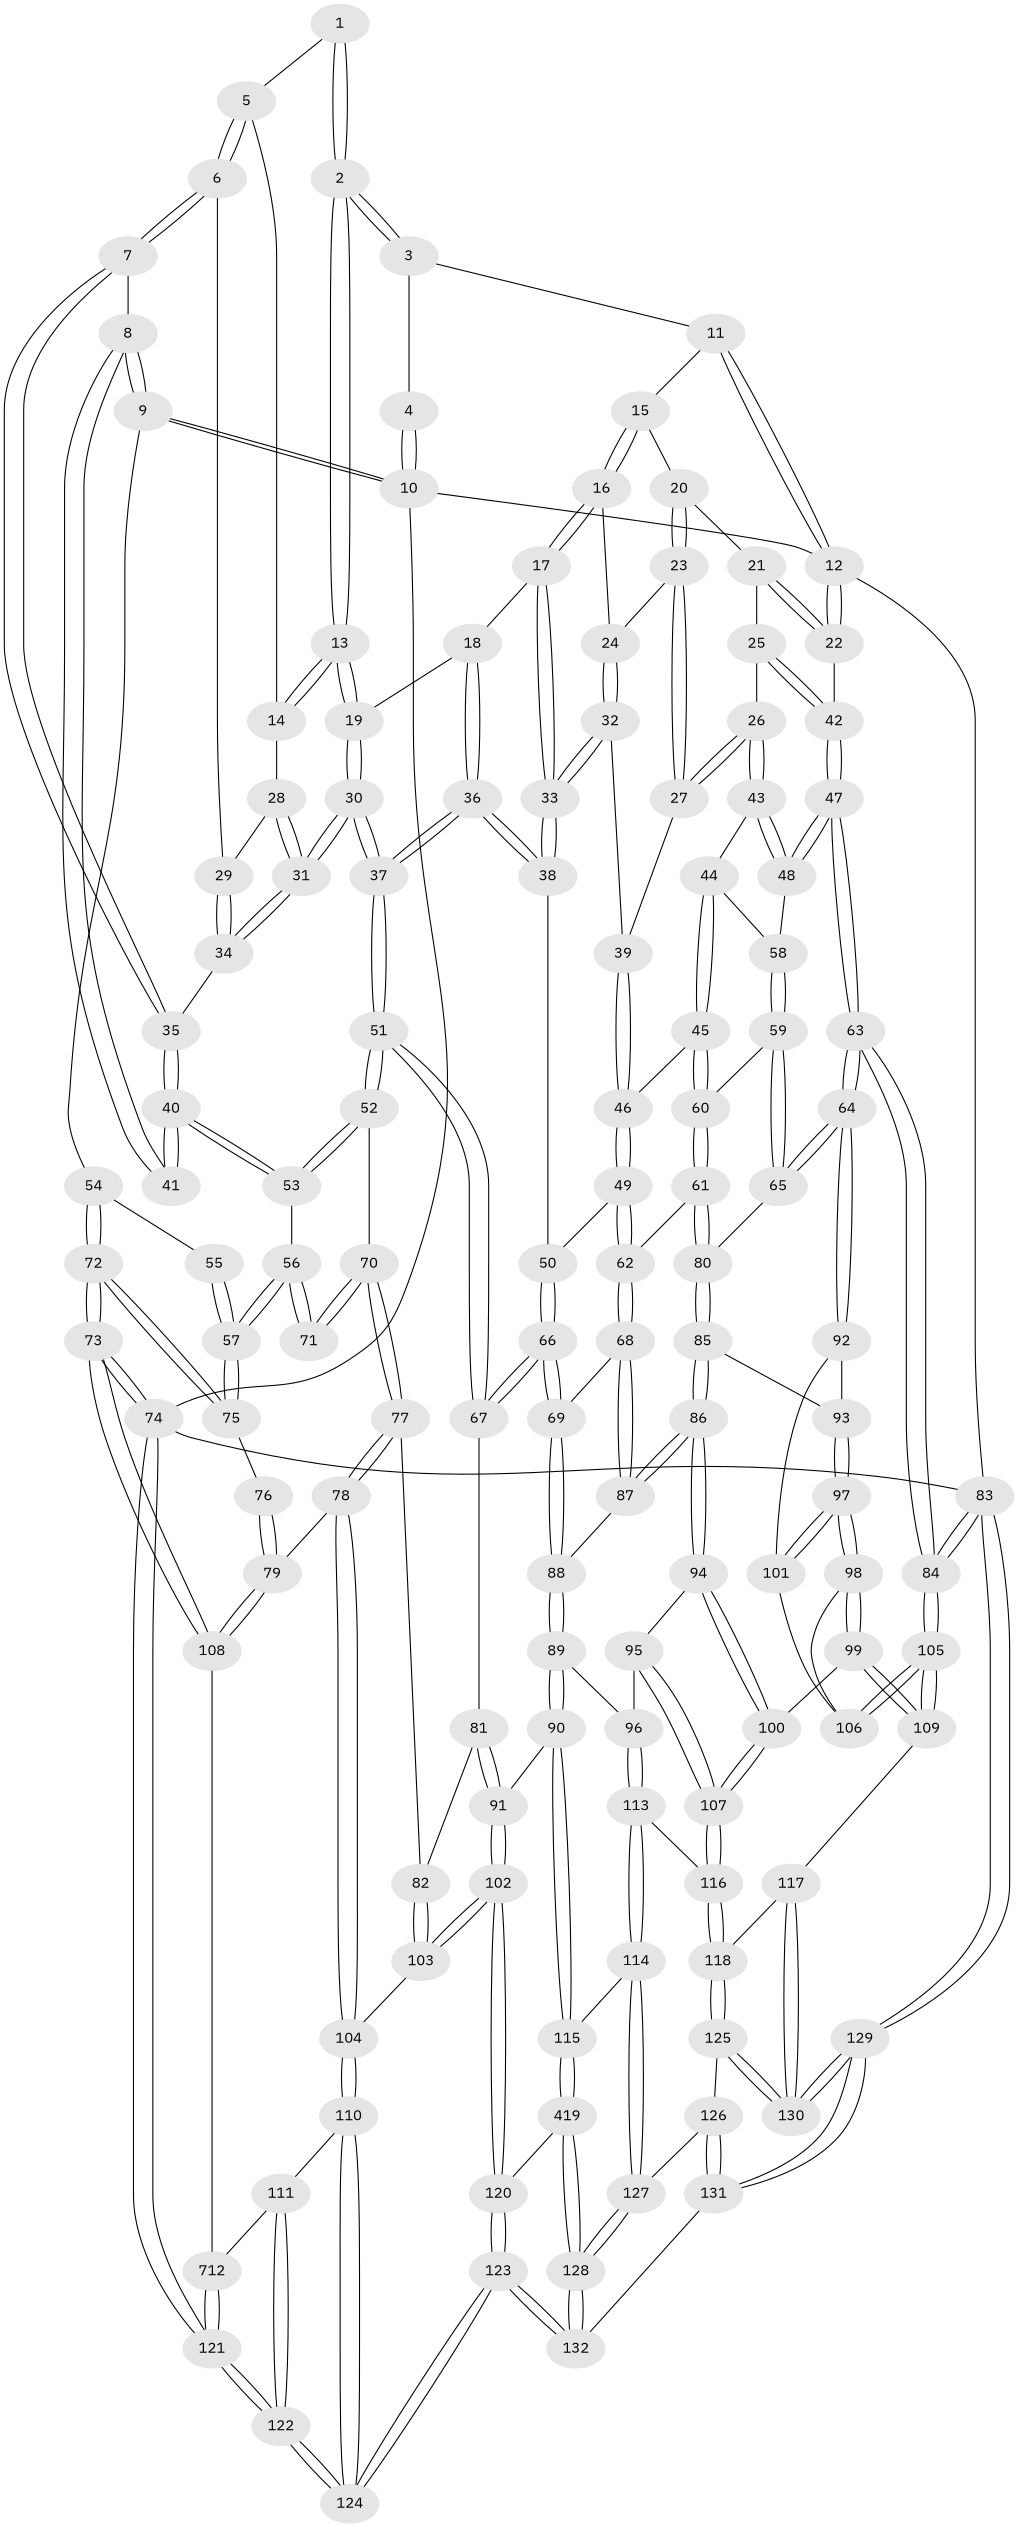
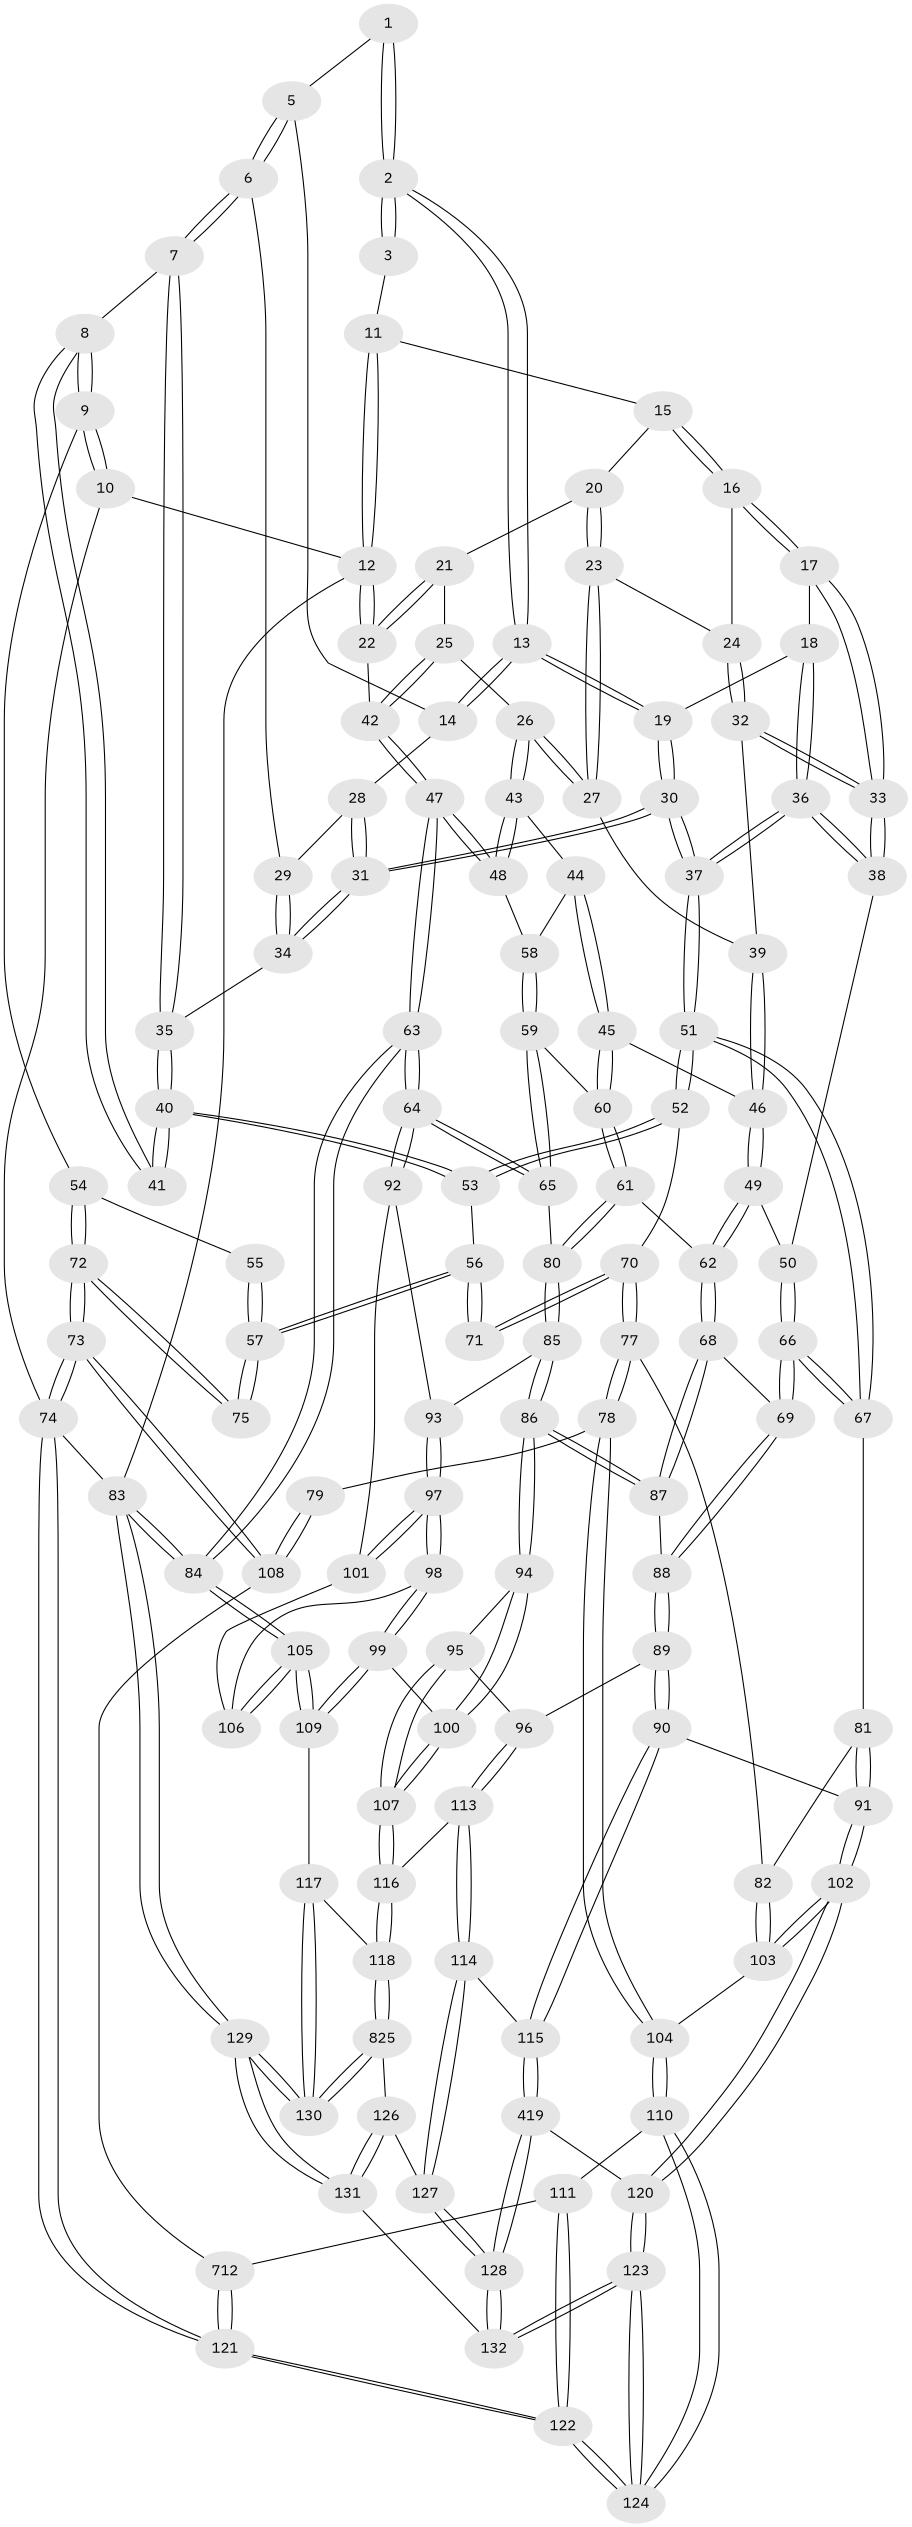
(409, 411) -> none
(264, 1496) -> none
(718, 2039) -> (382, 2039)
